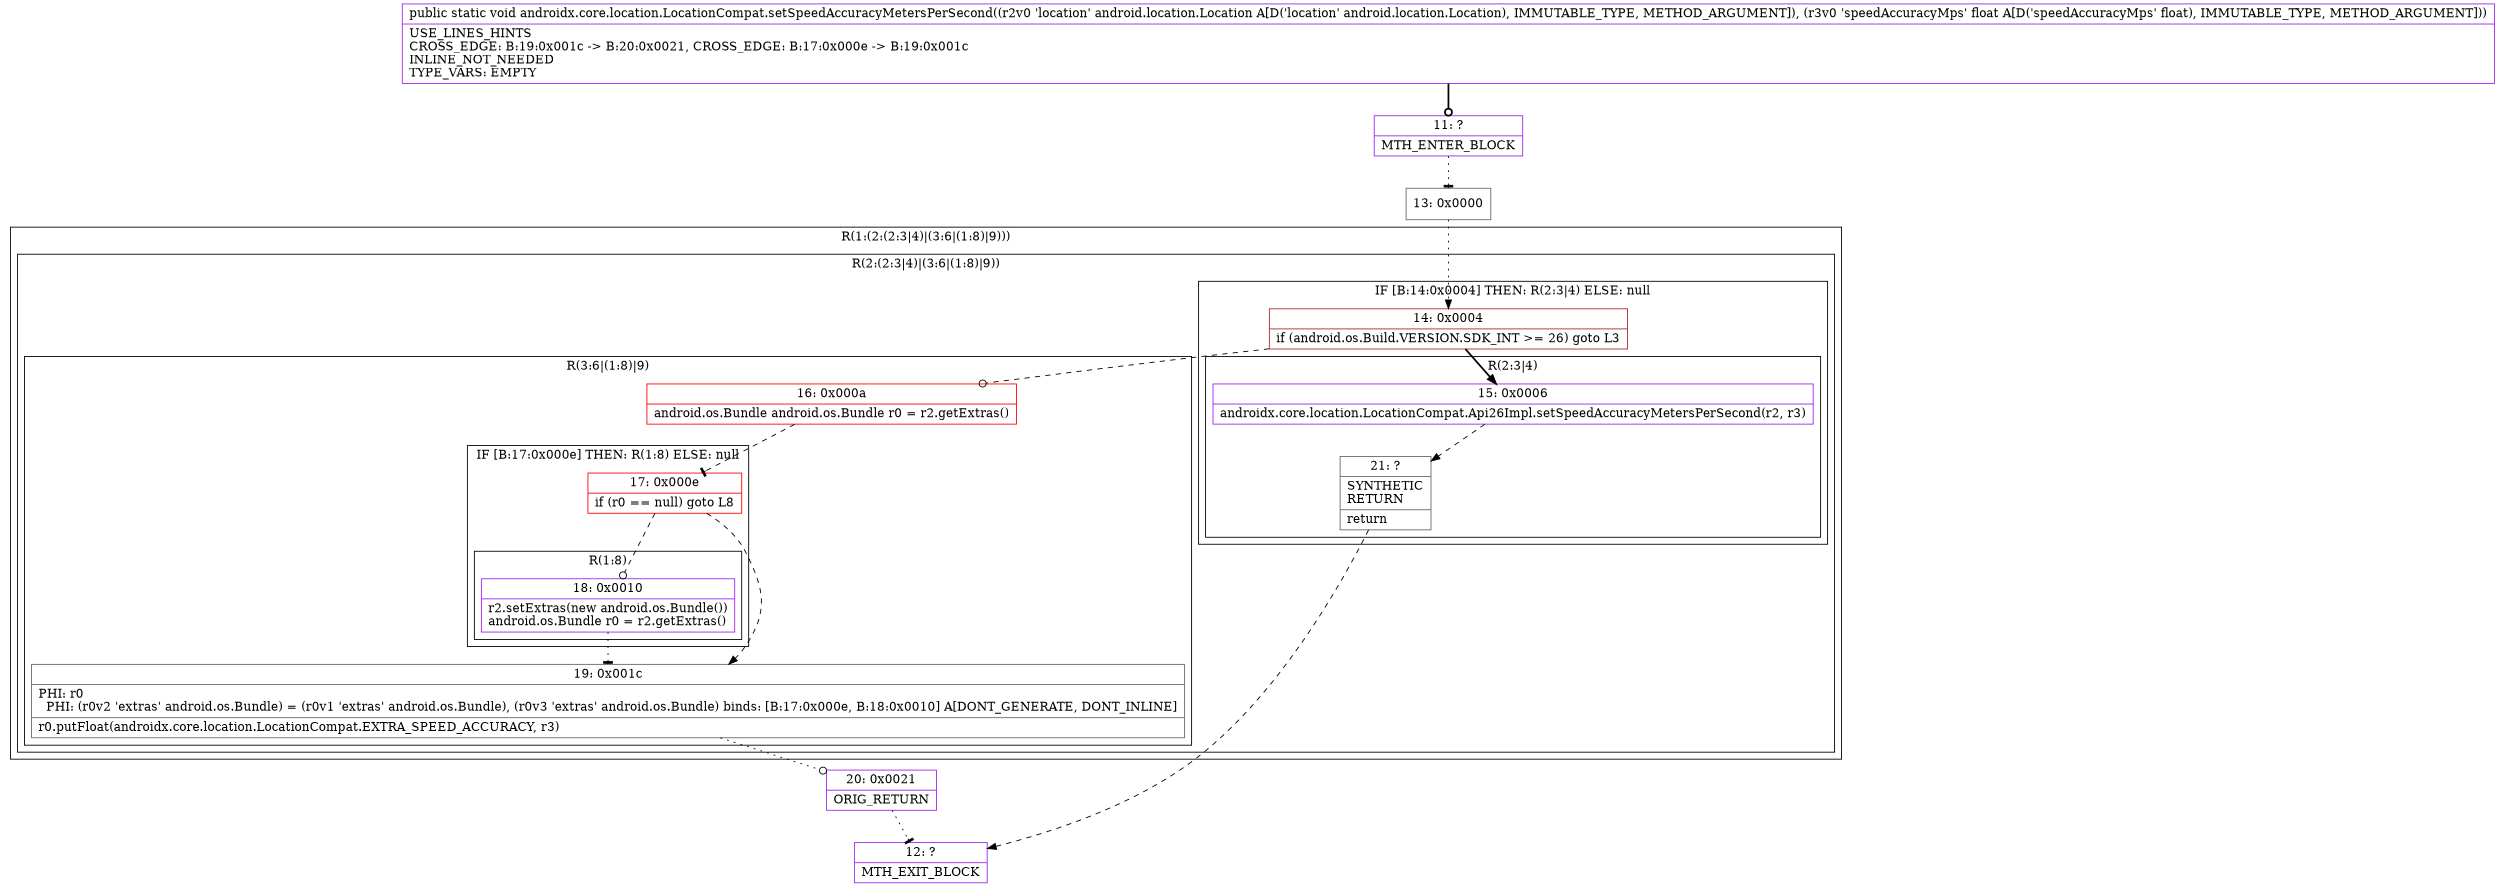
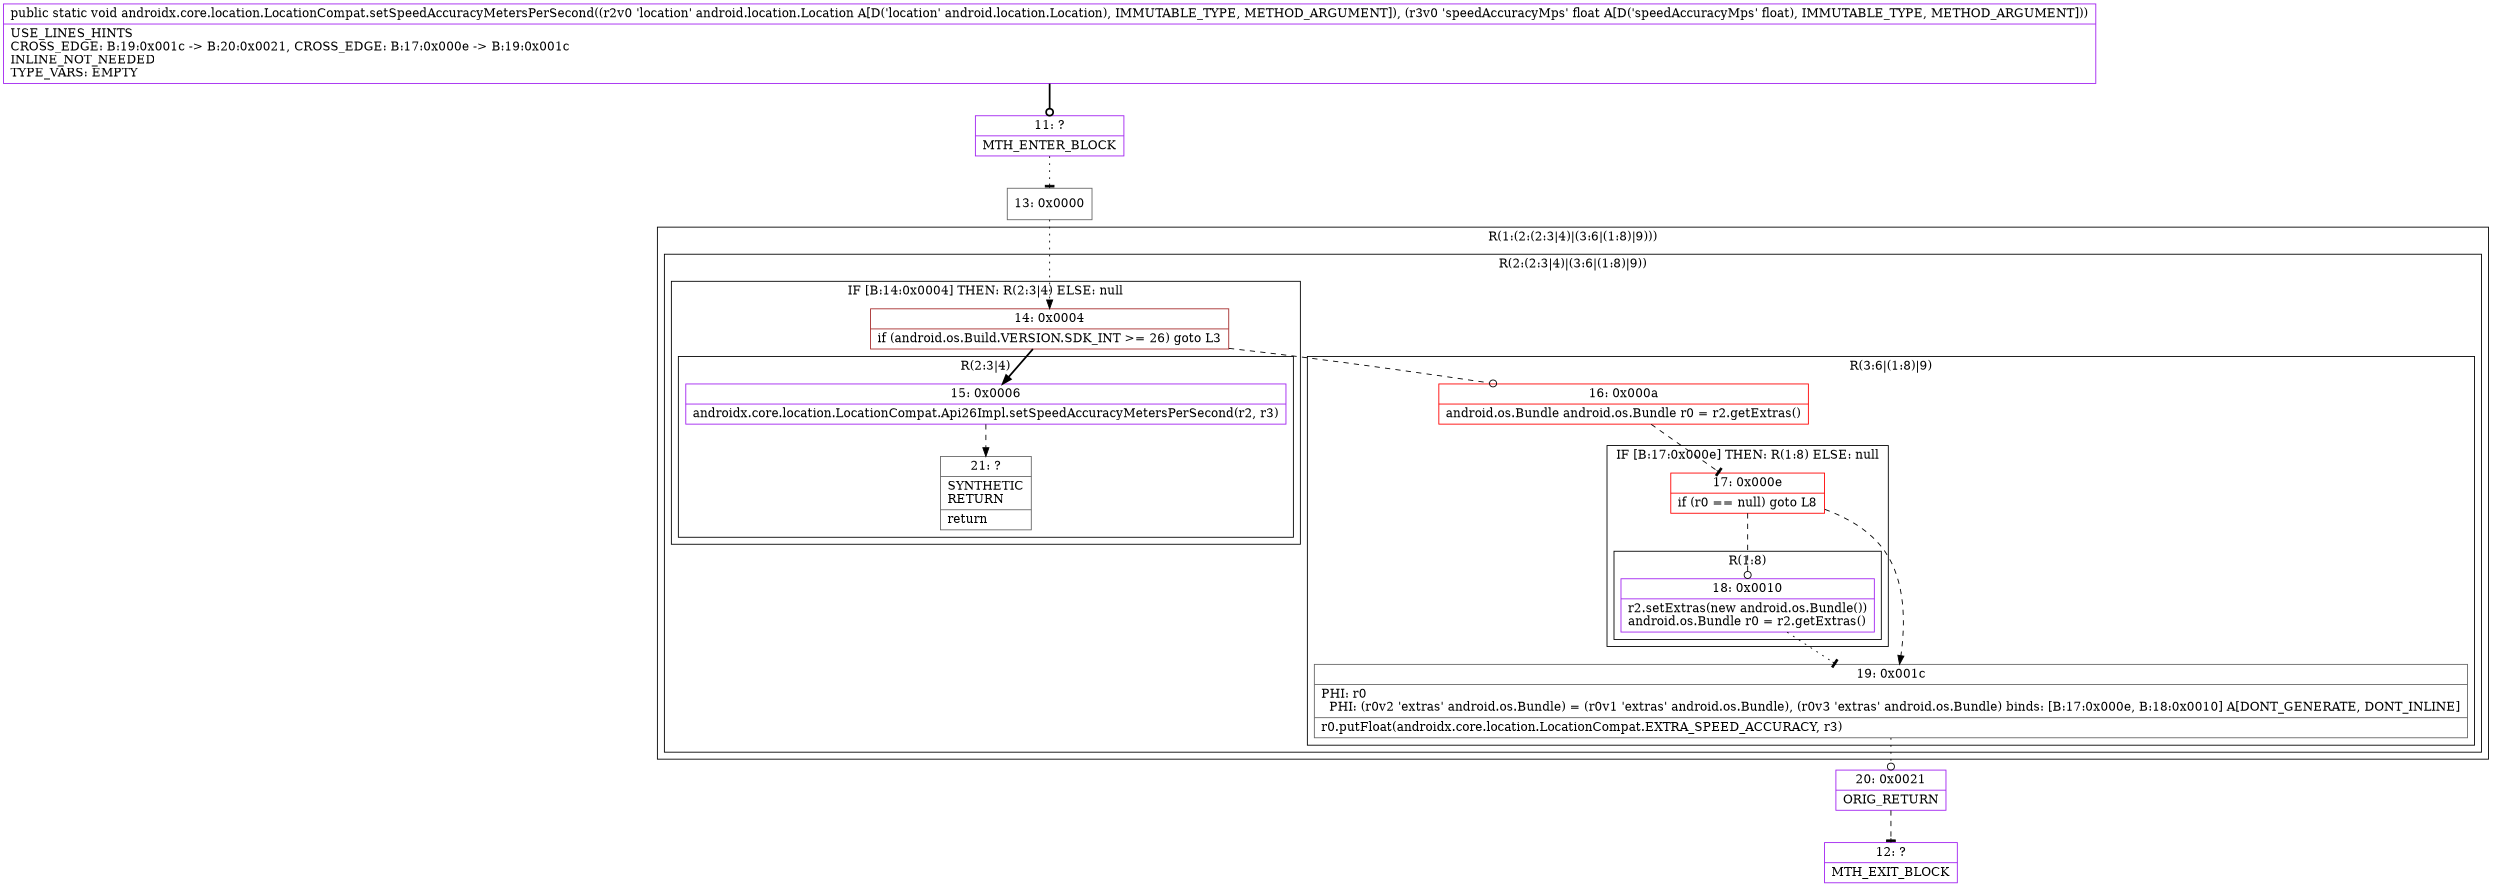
(1222, 736) -> none
(900, 825) -> (1891, 824)
